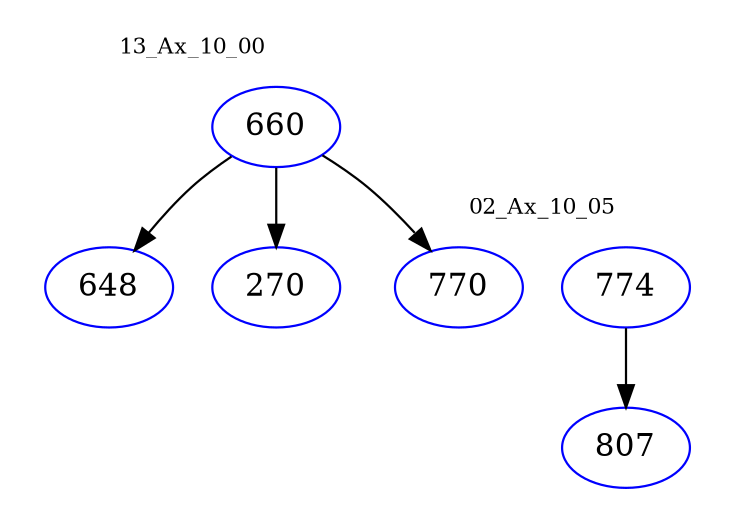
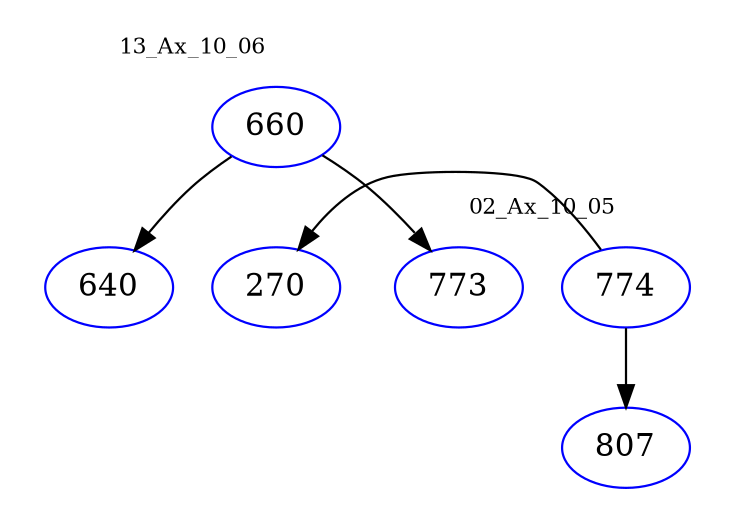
(193, 48) -> (193, 48)
(276, 196) -> (462, 172)
(109, 287) -> (109, 287)
(459, 287) -> (459, 287)
